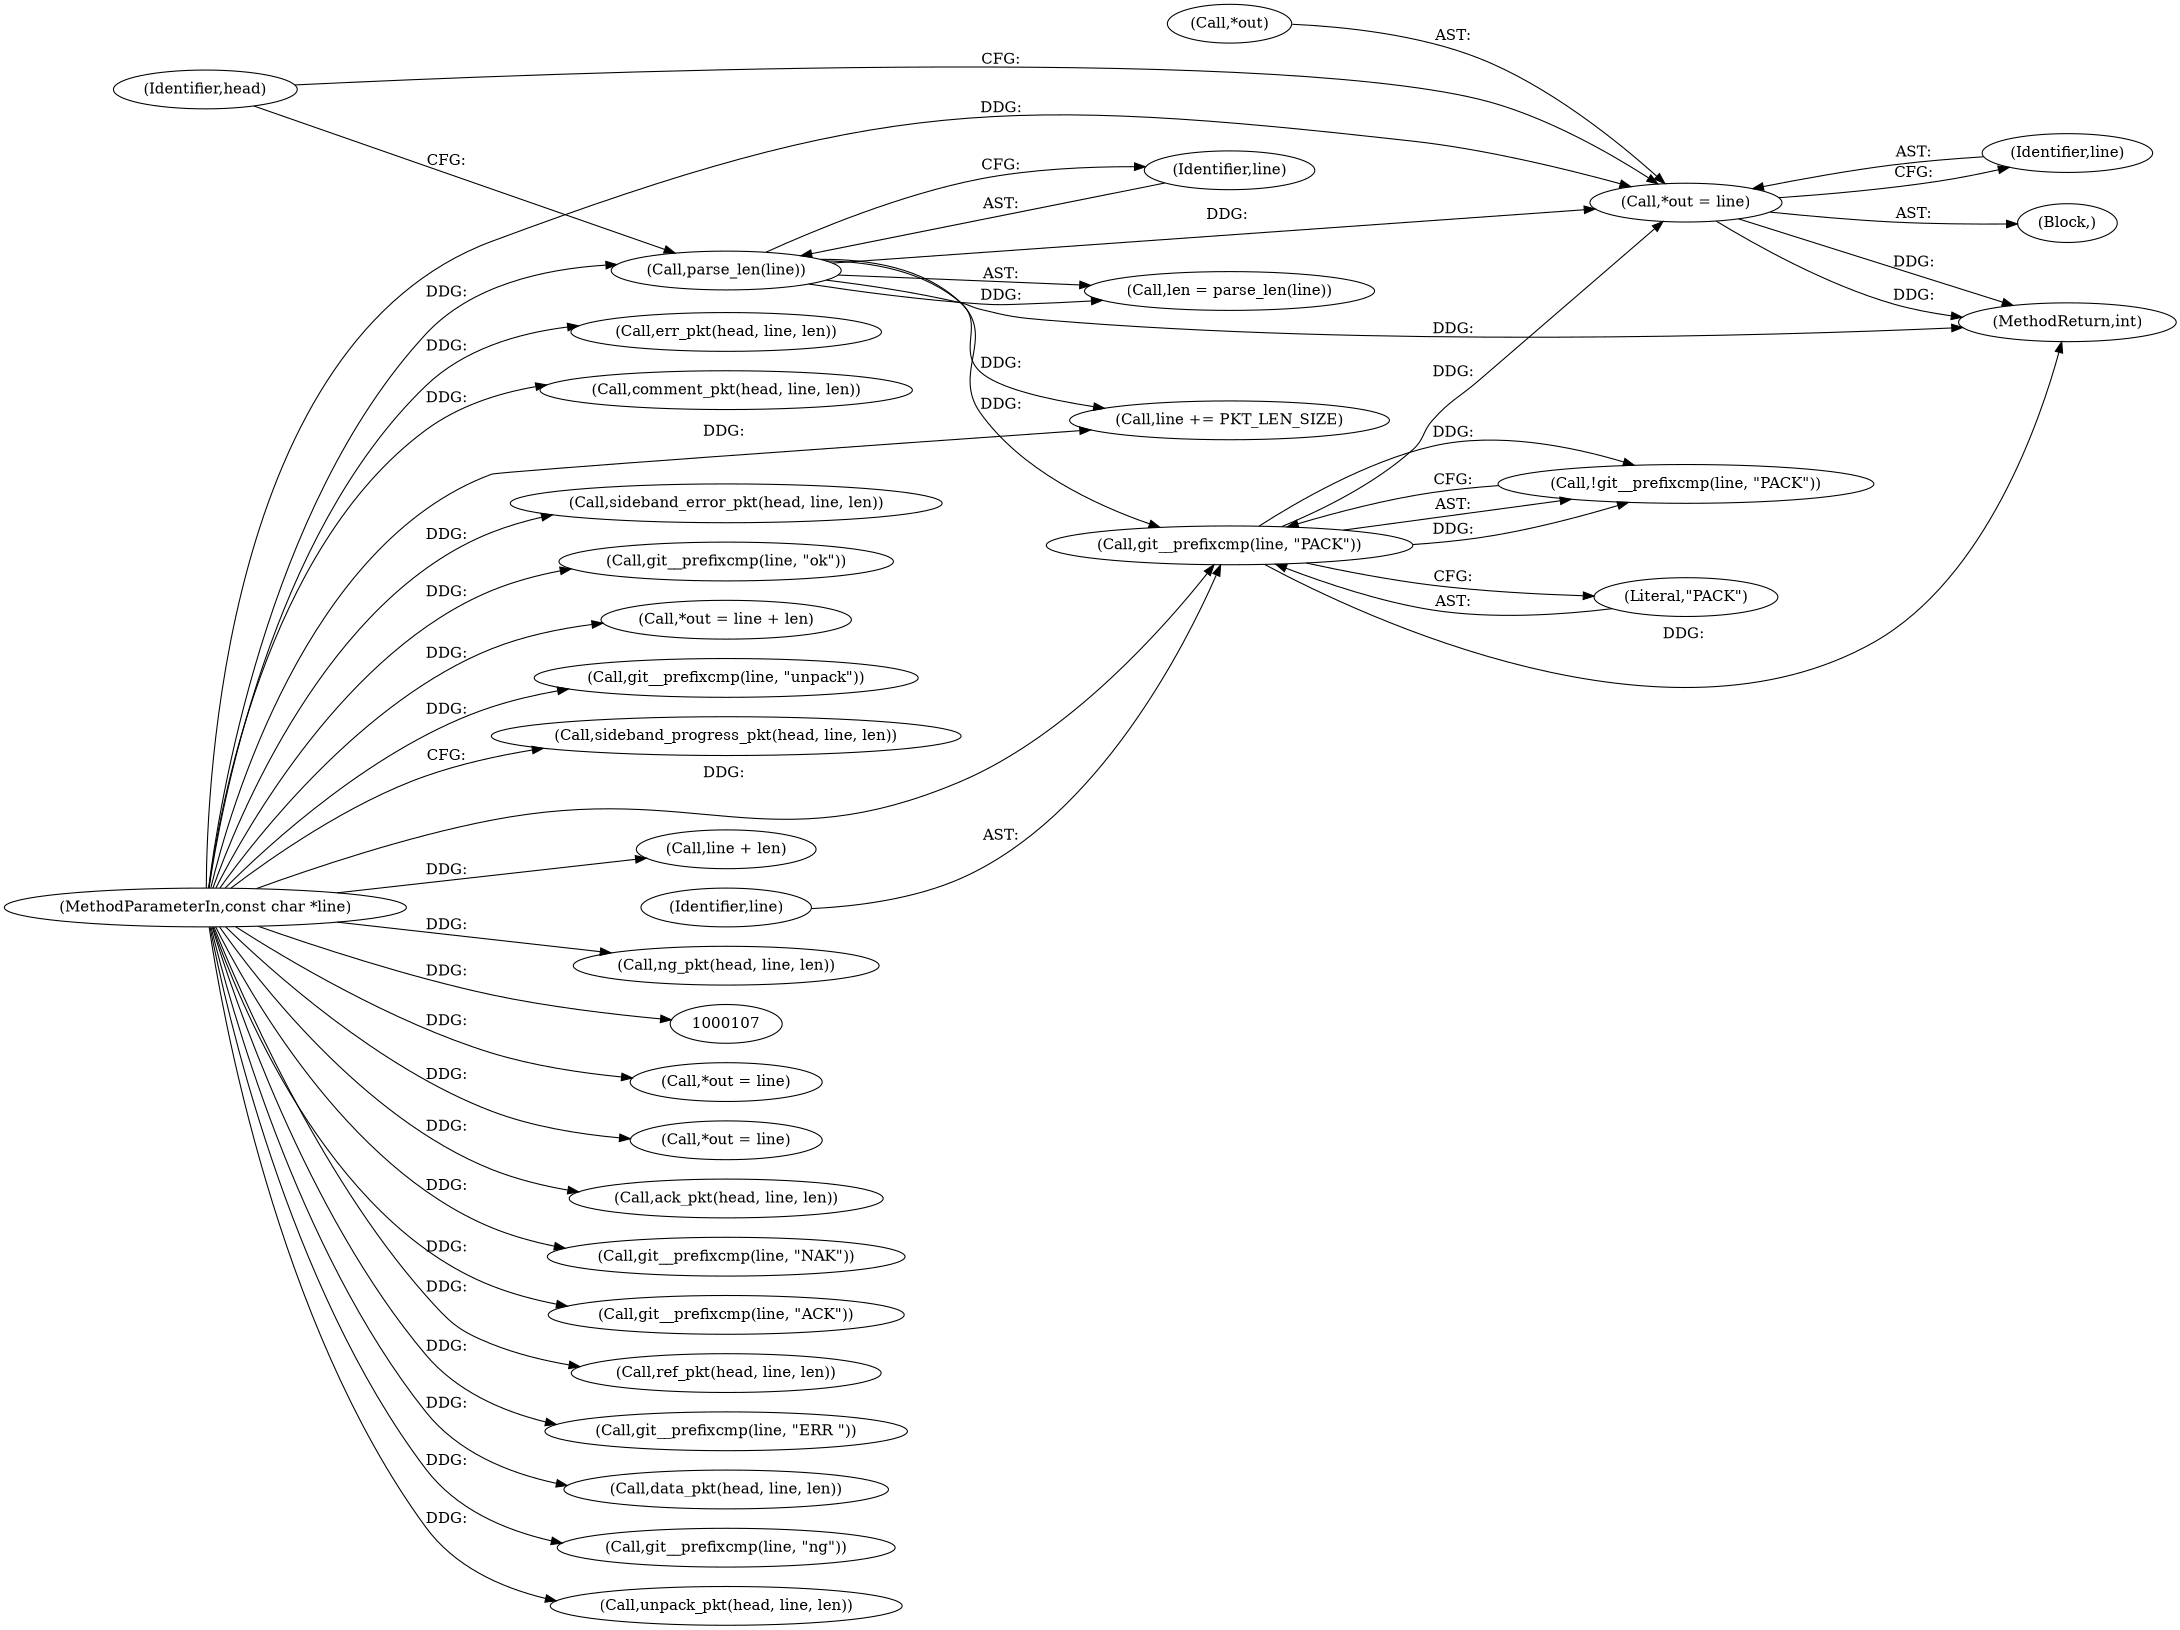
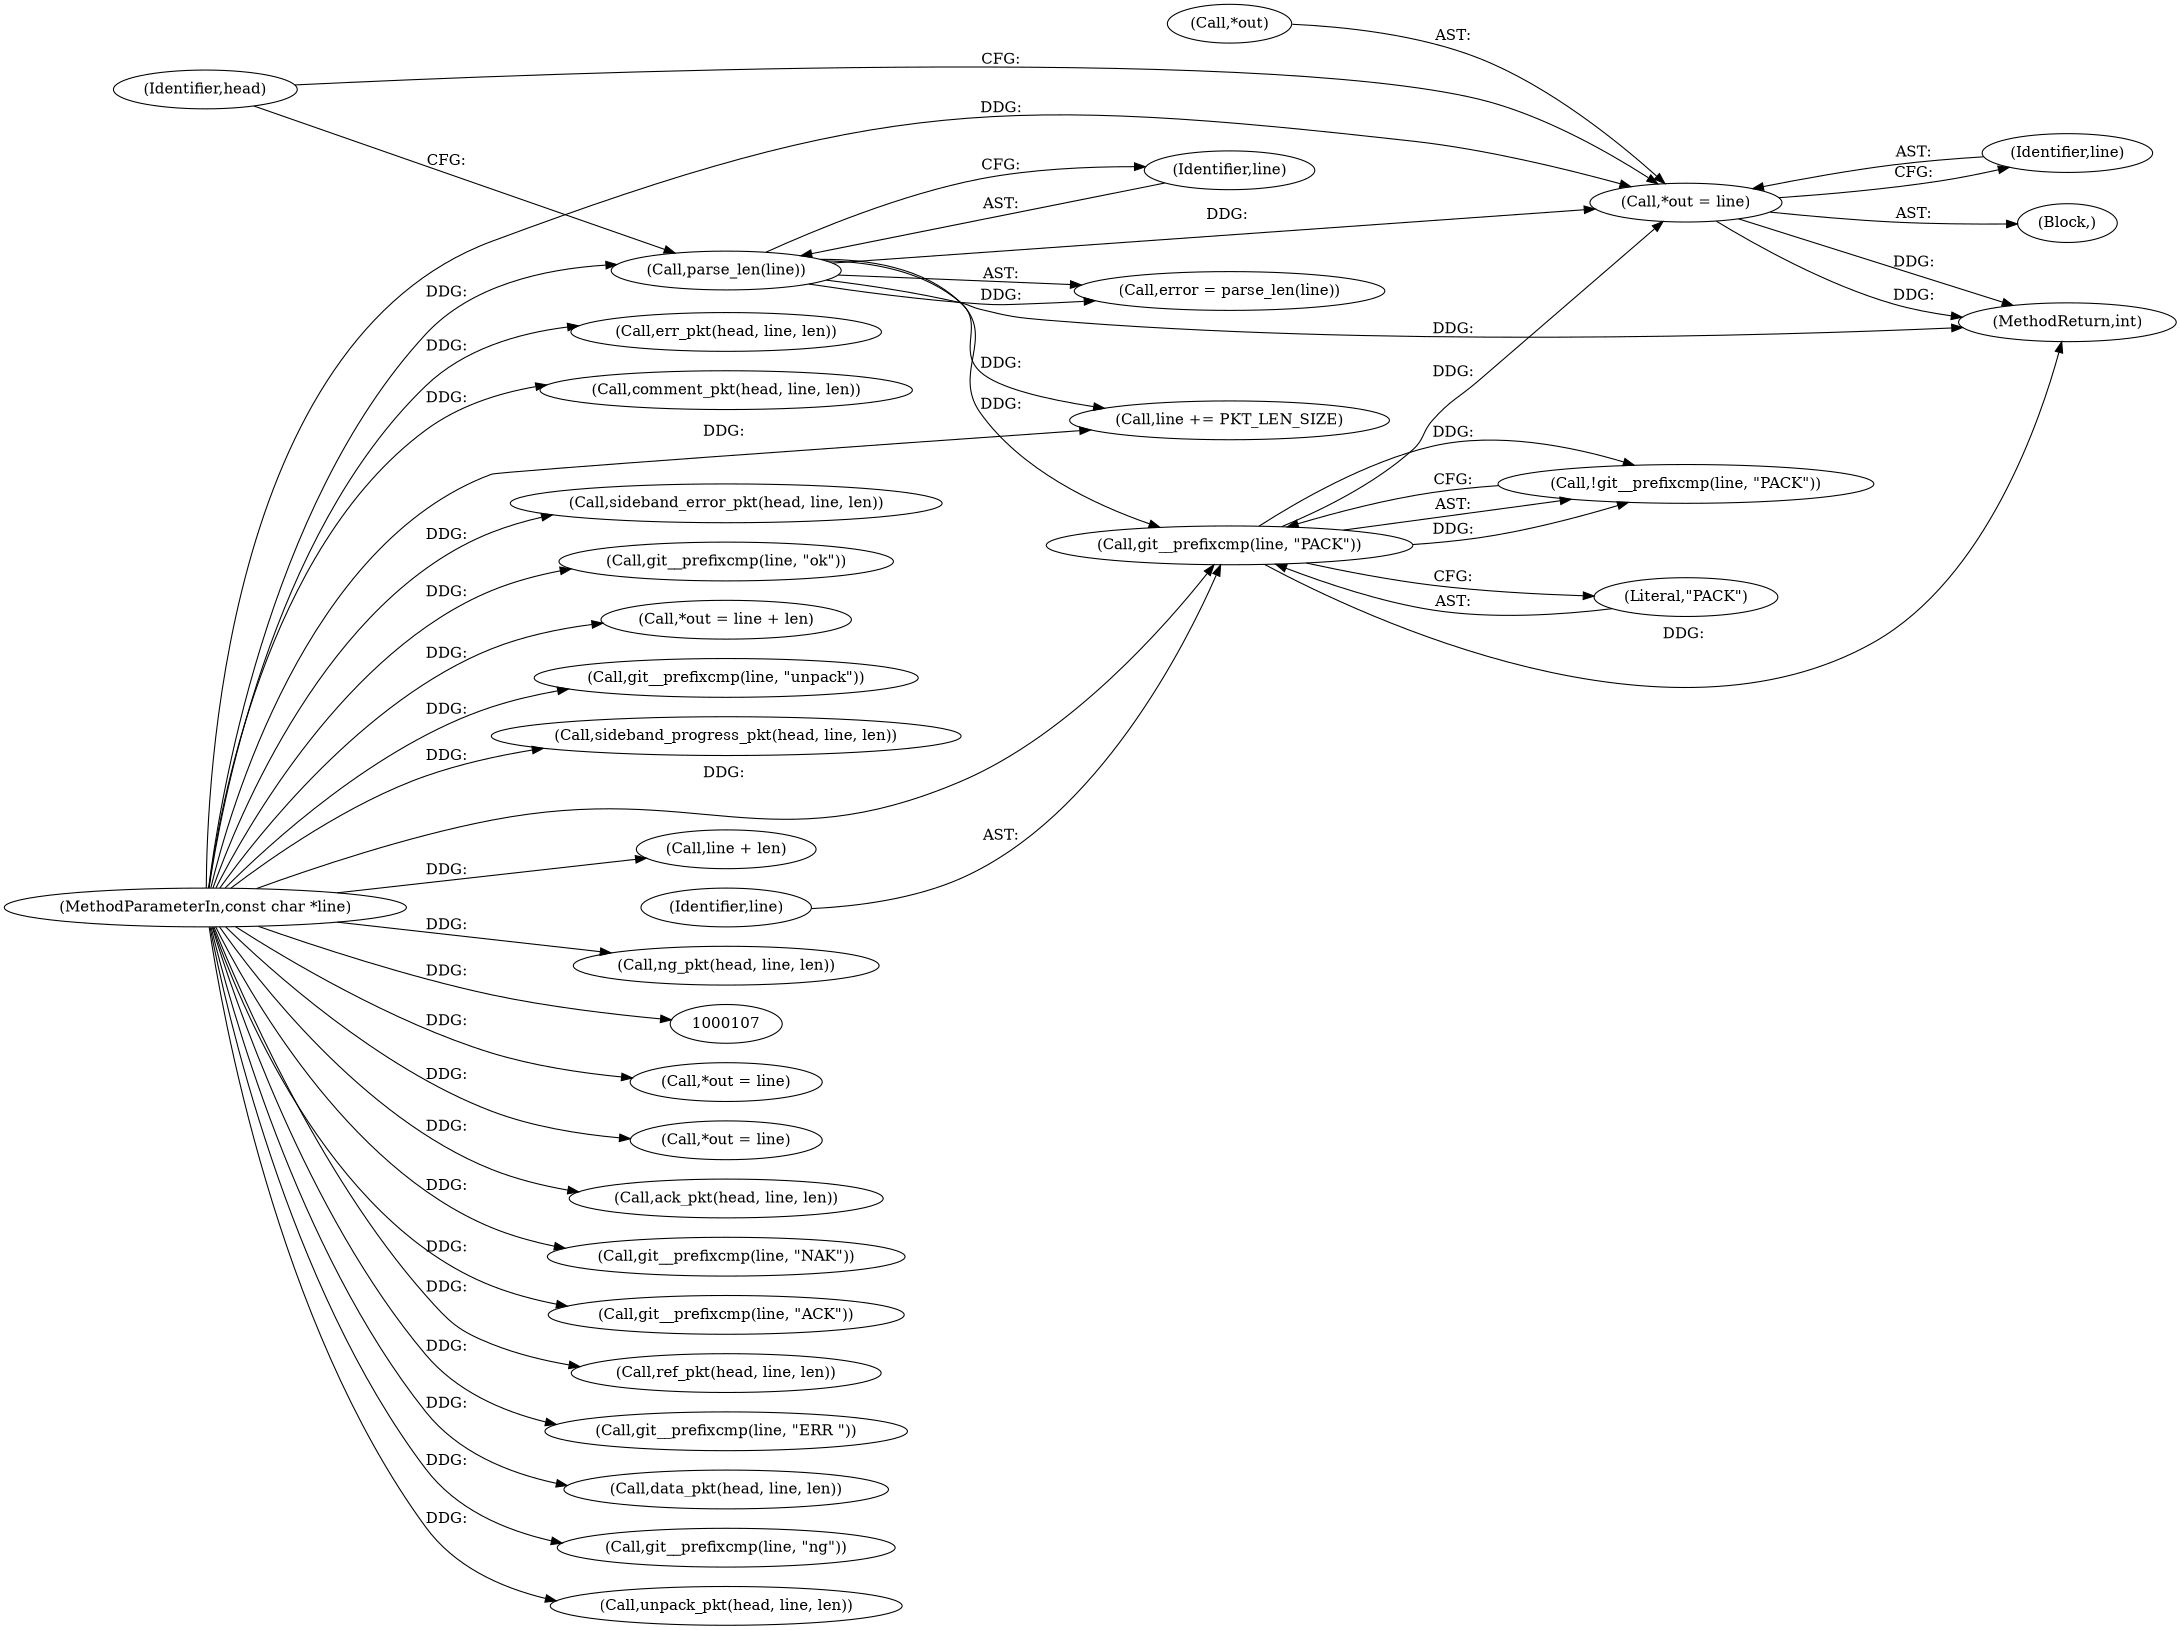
(1230, 291) -> (1230, 291)
(449, 756) -> (449, 756)
